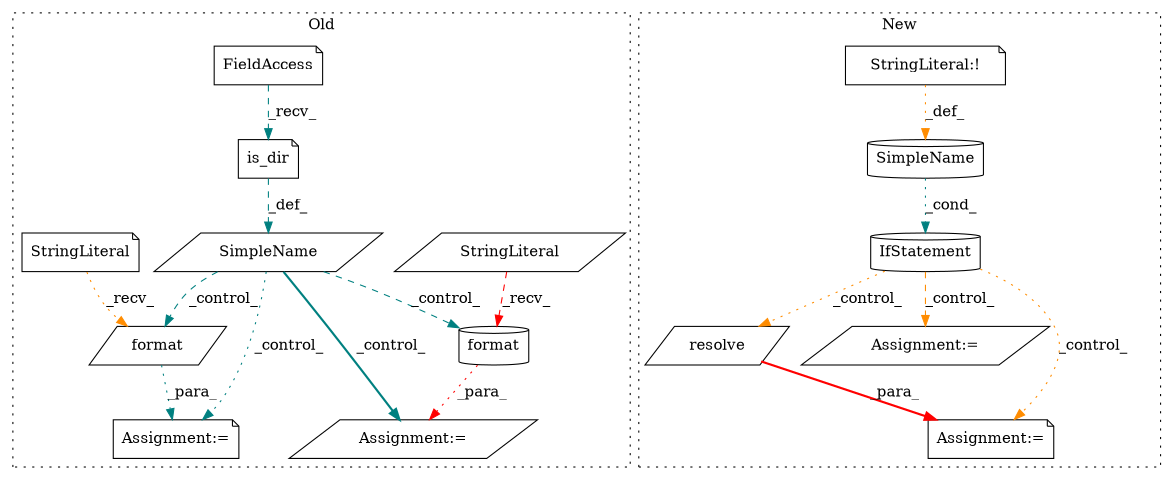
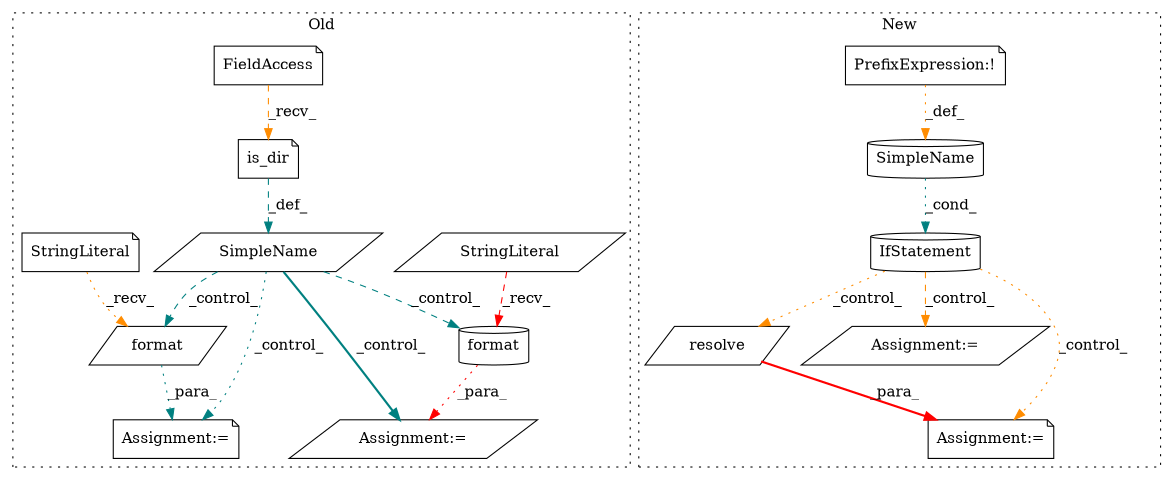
(925, 65) -> (925, 65)
(268, 107) -> (268, 107)
